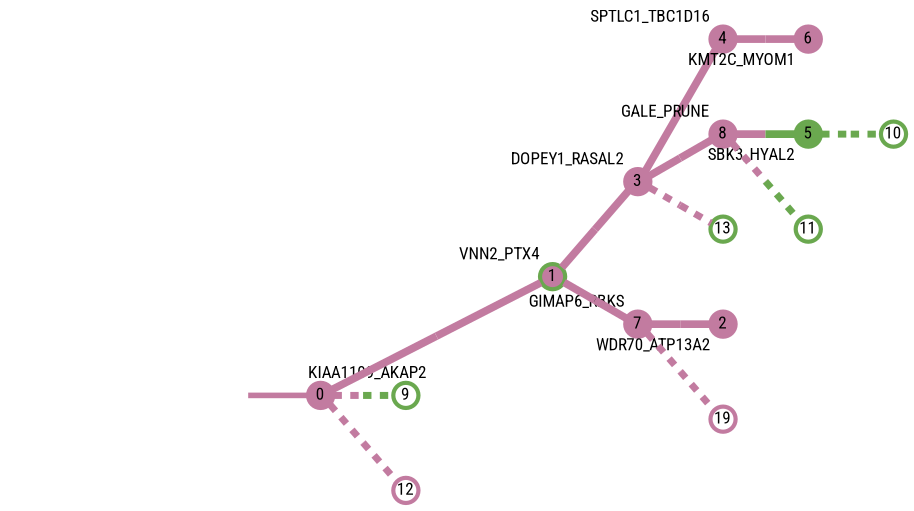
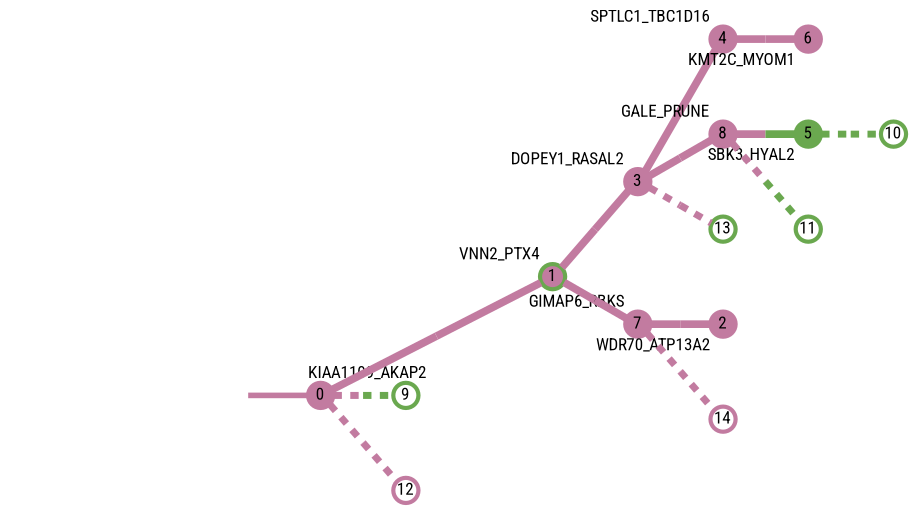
(723, 419) -> (723, 419)
